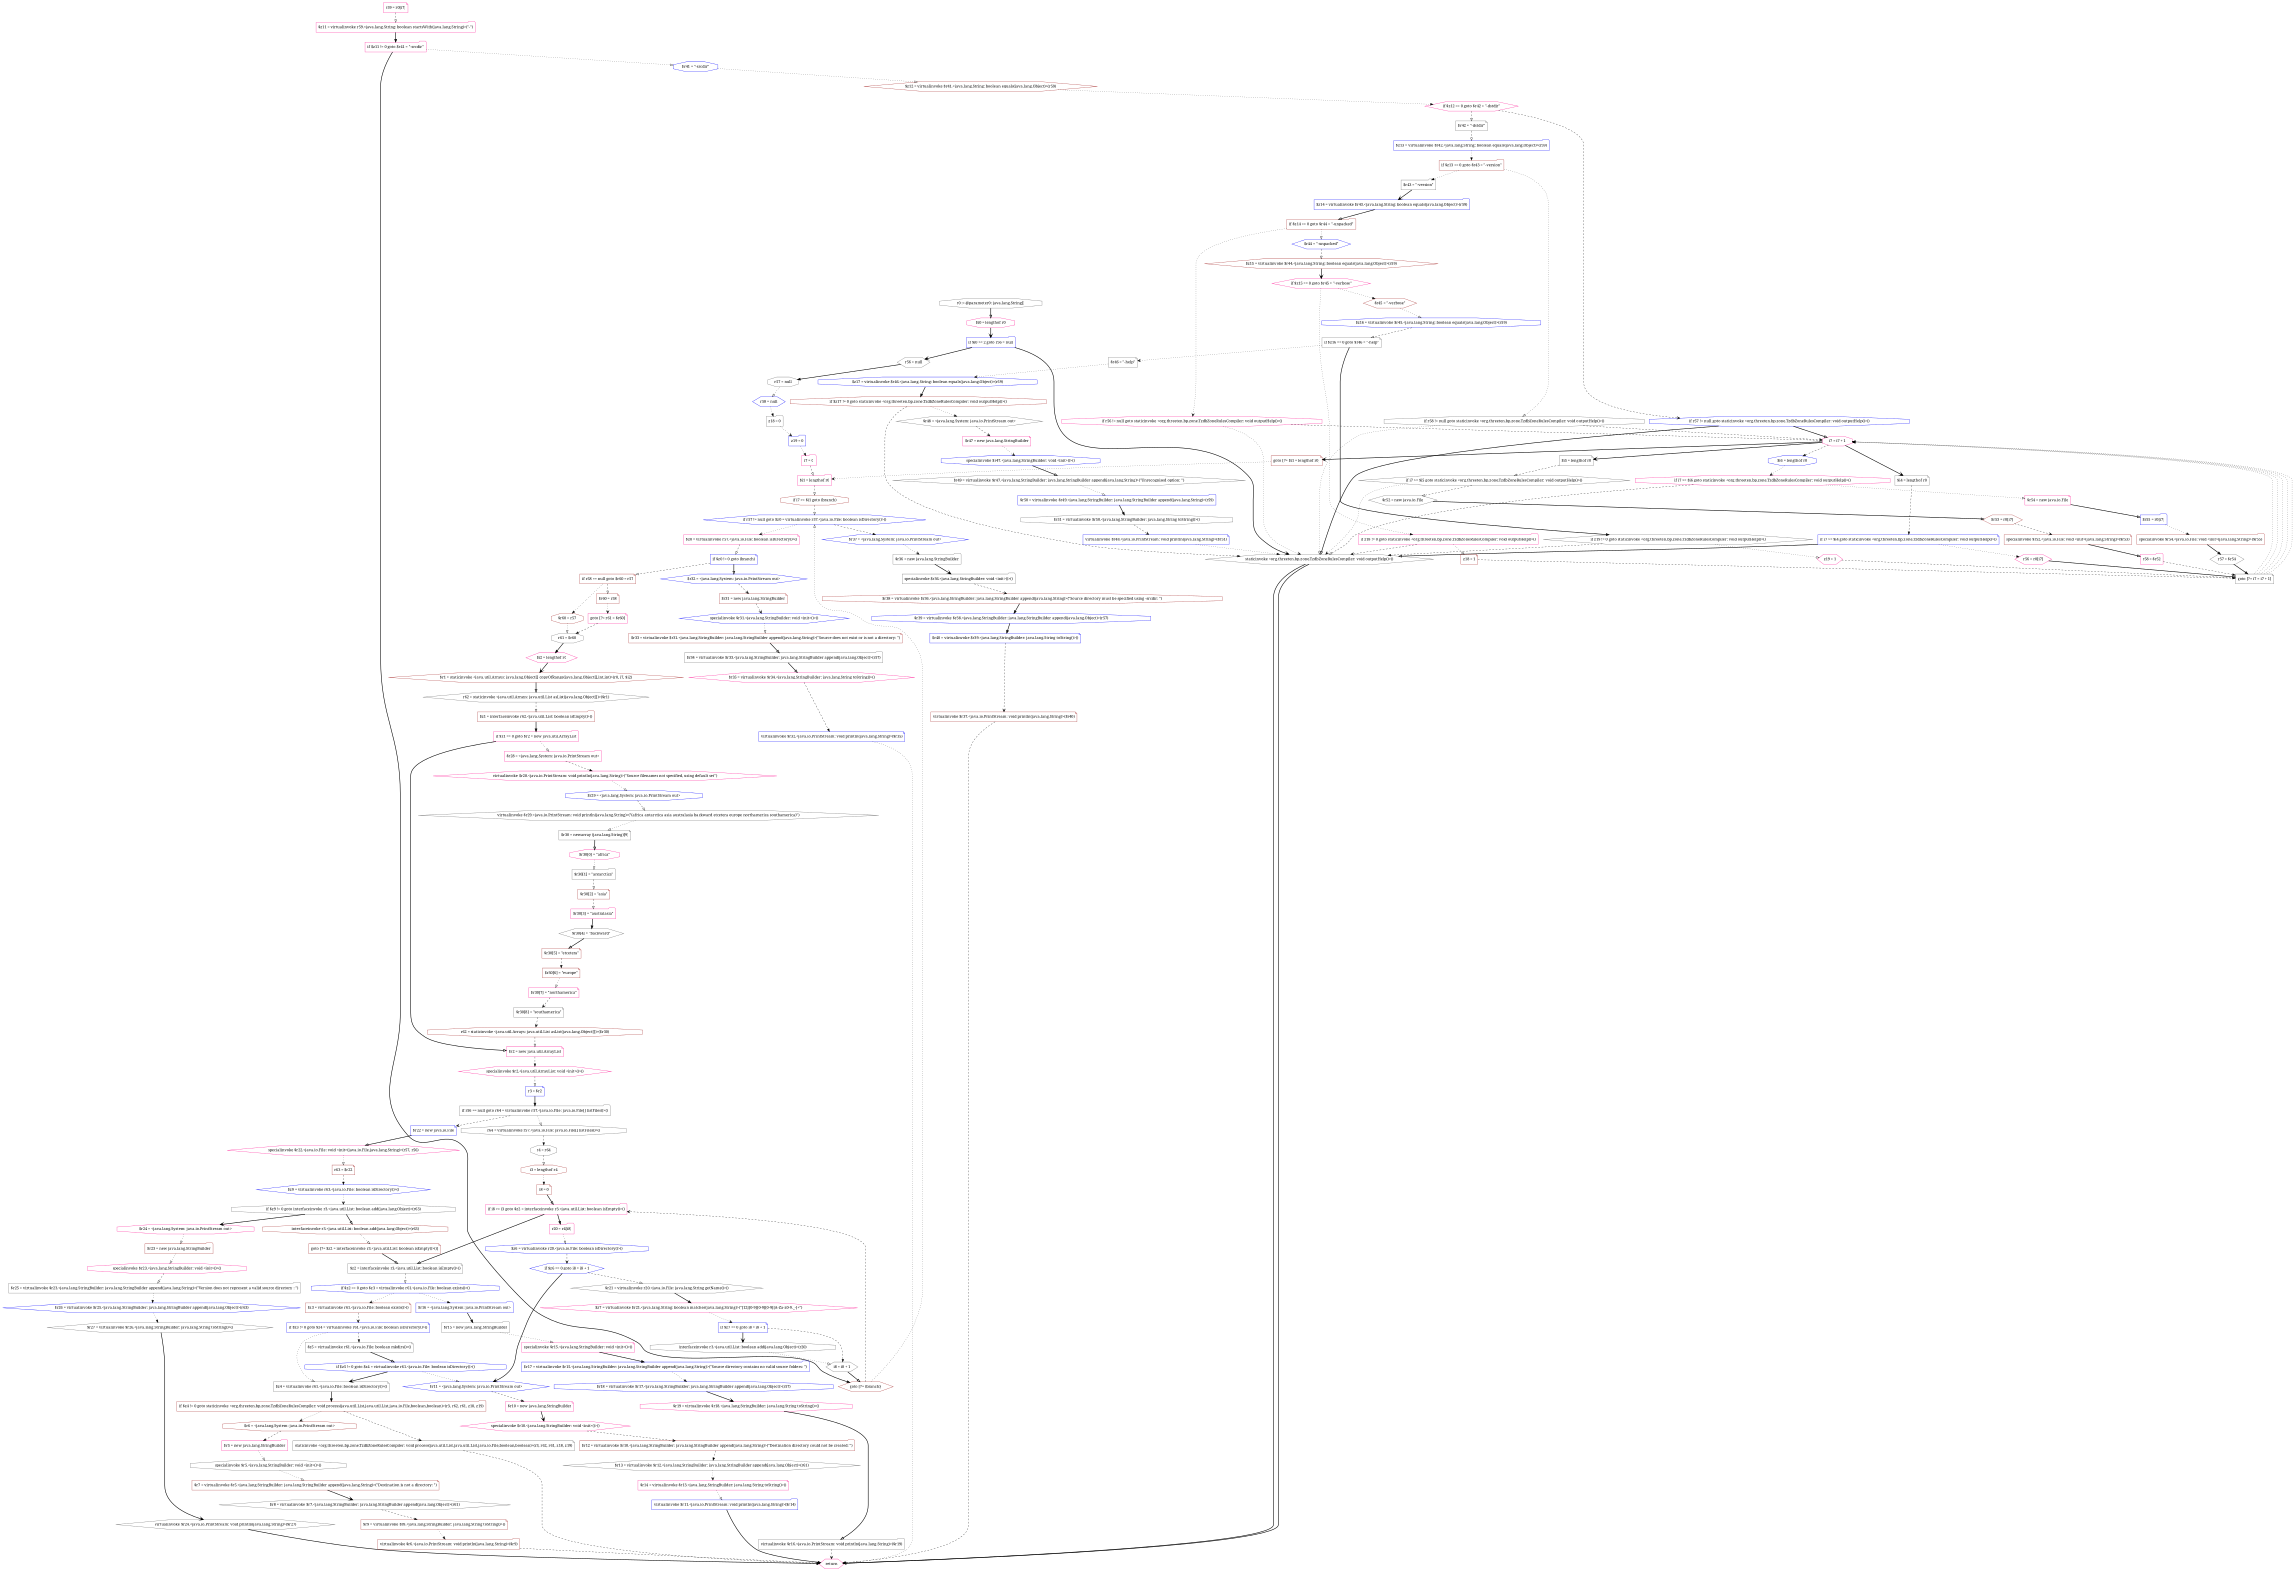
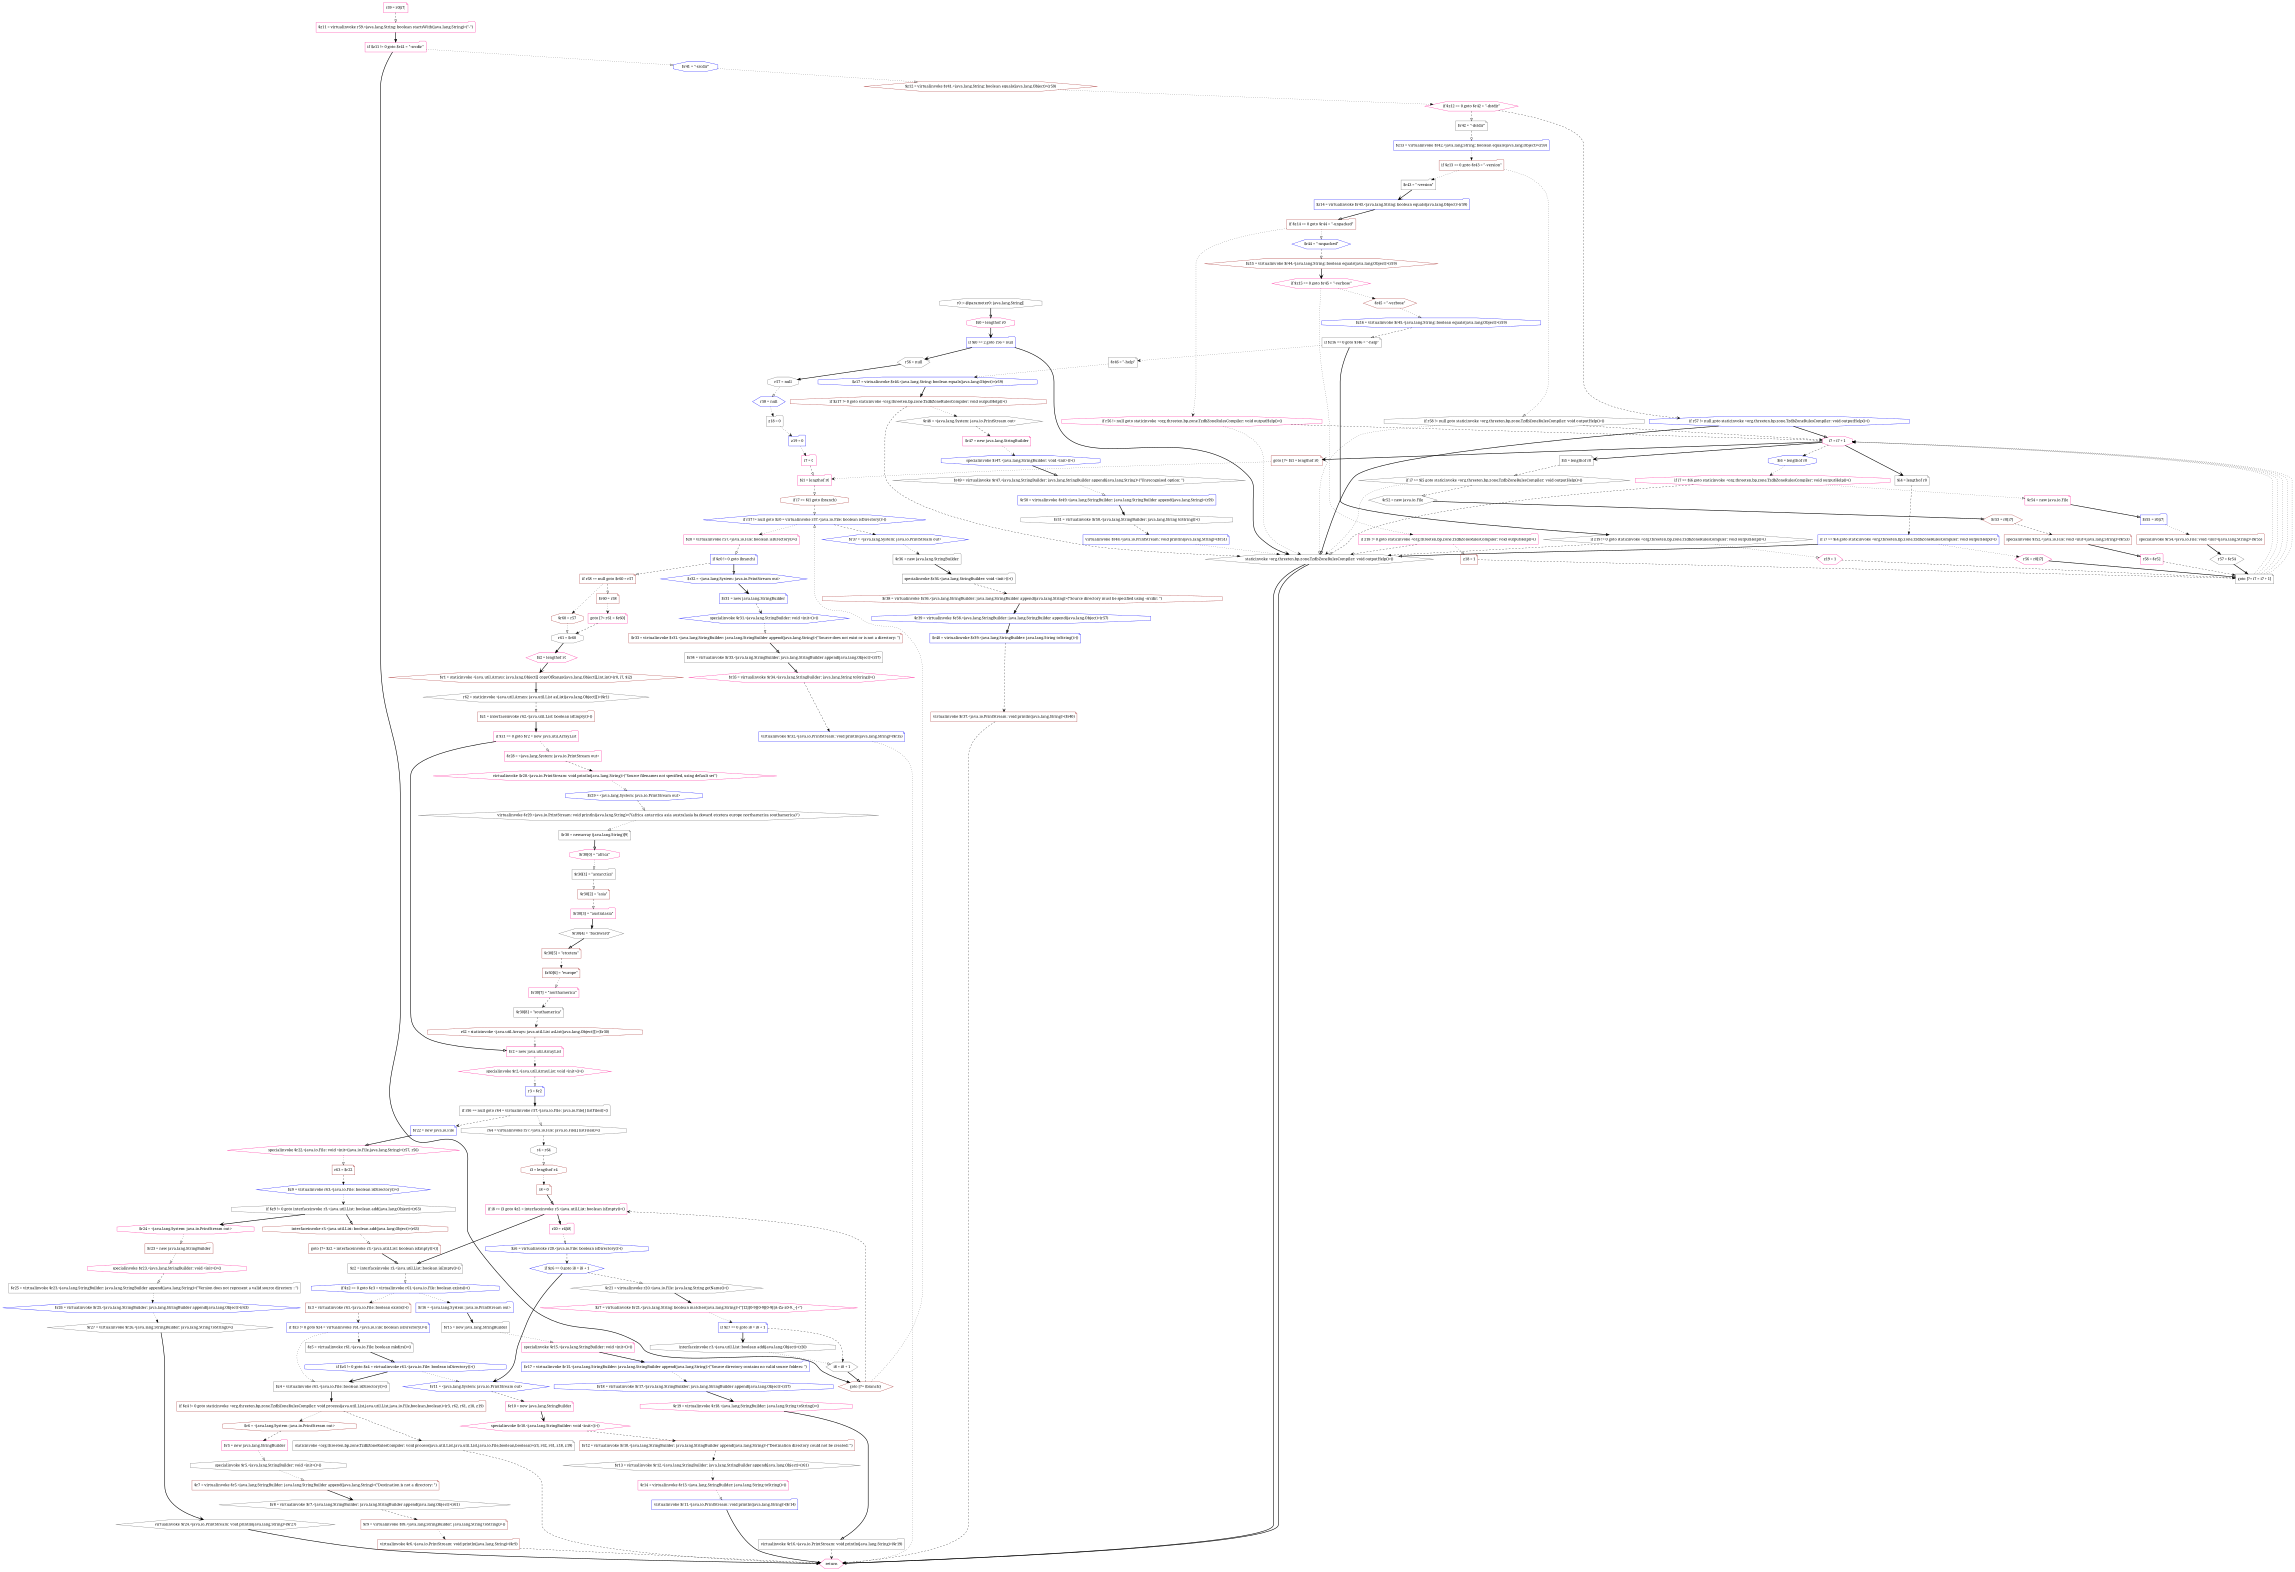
(743, 588) -> (743, 588)
(753, 599) -> (753, 599)
